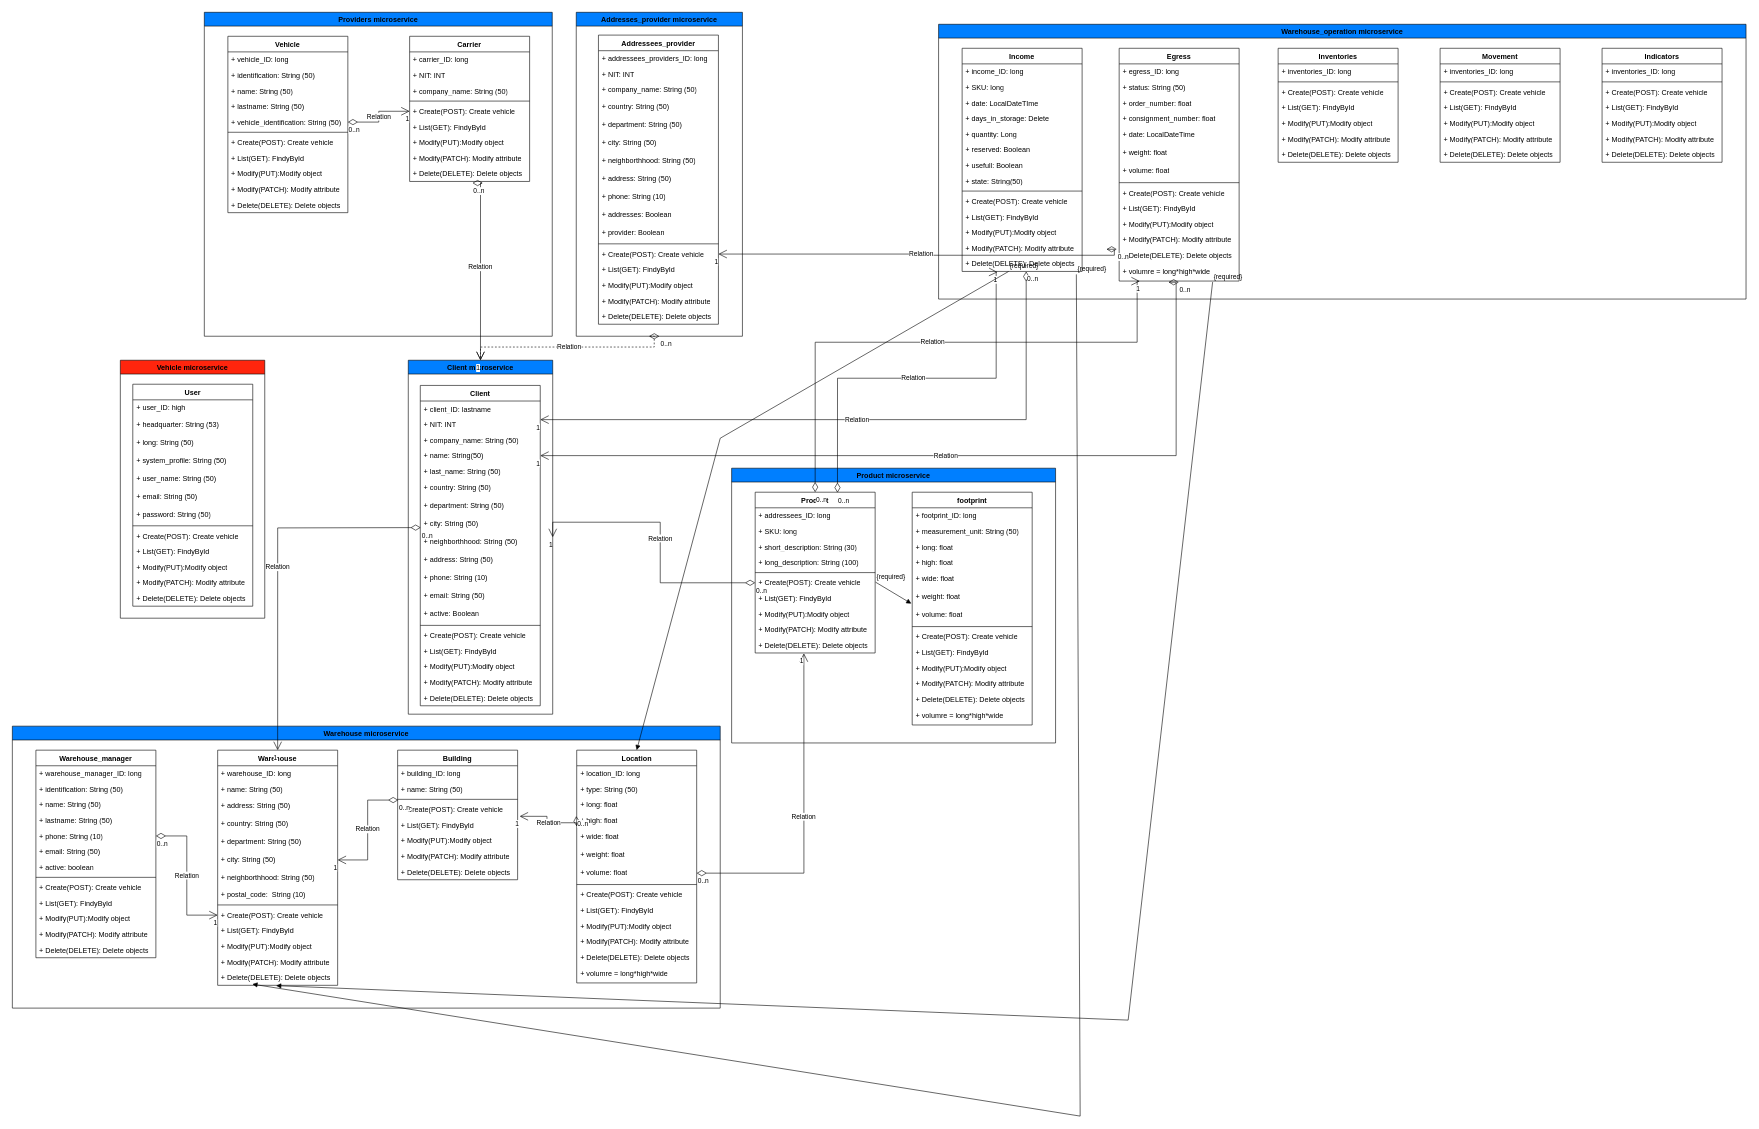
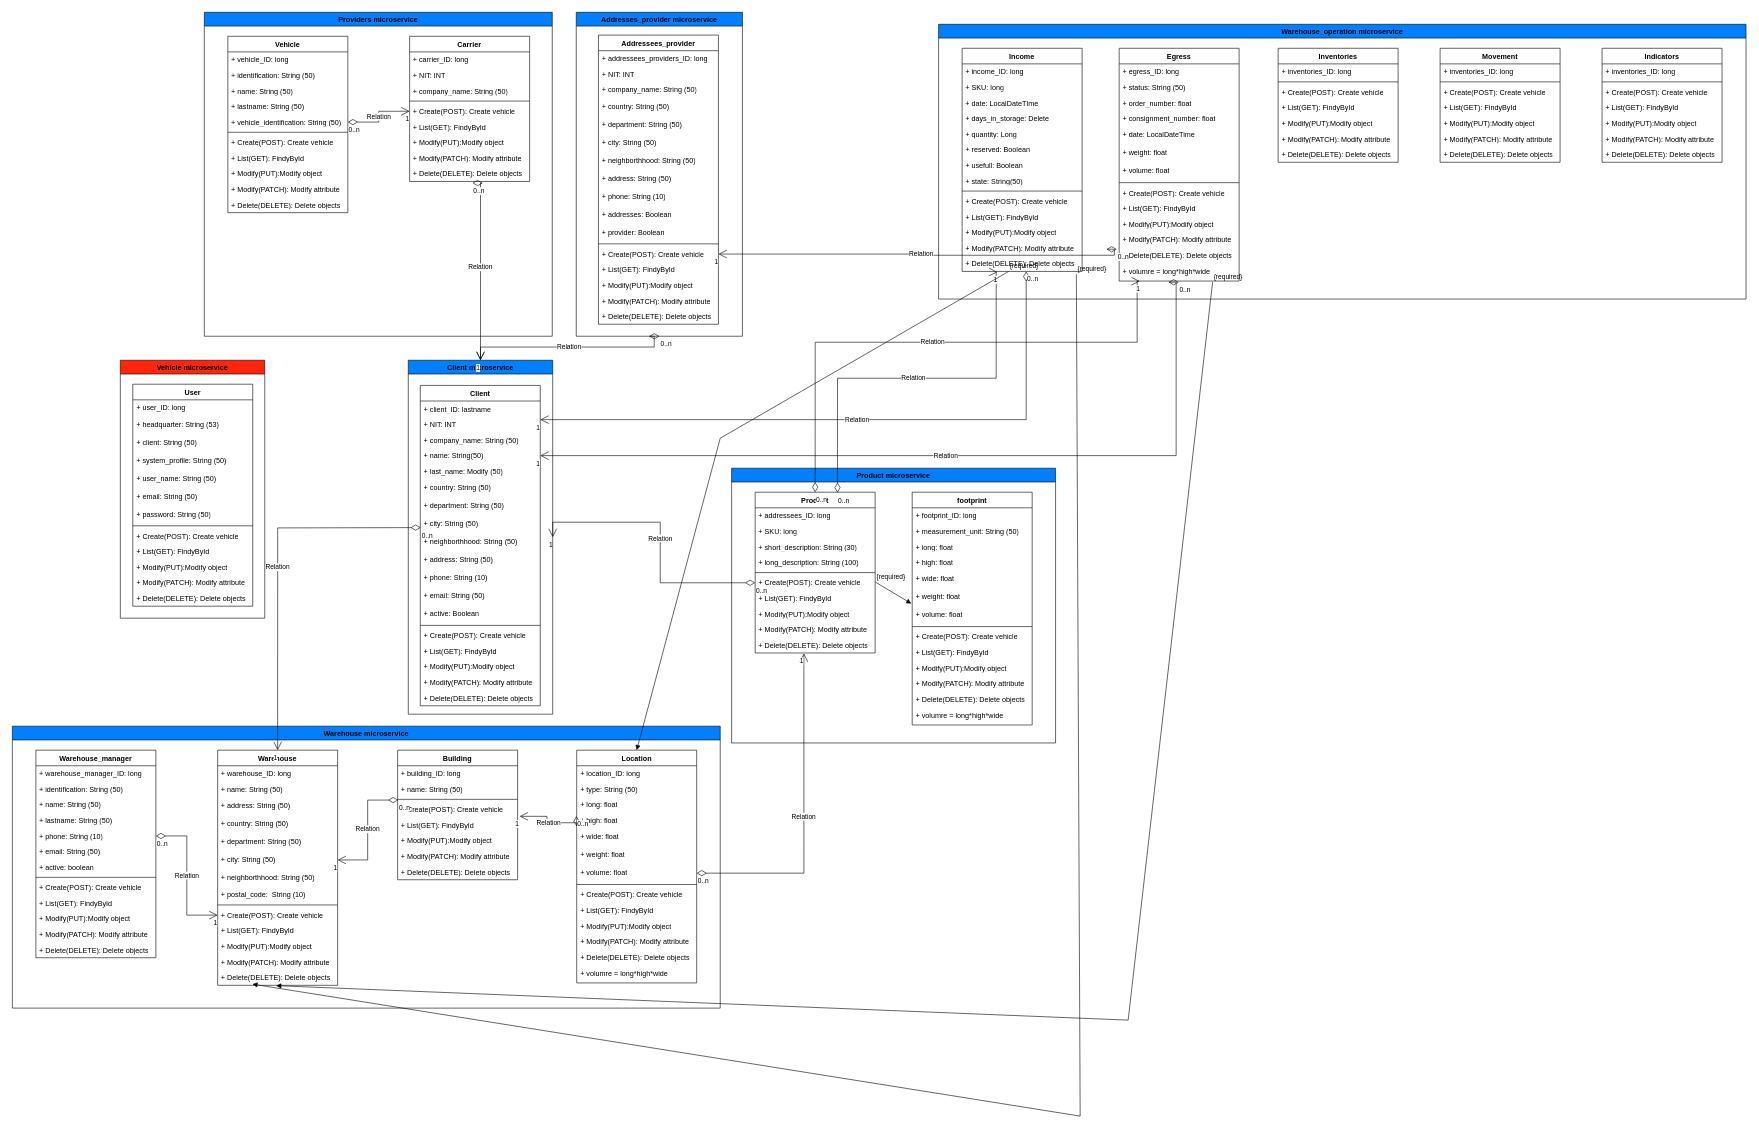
(622, 347) -> (622, 347)
(163, 408) -> (163, 408)
(169, 443) -> (172, 443)
(467, 472) -> (467, 472)
